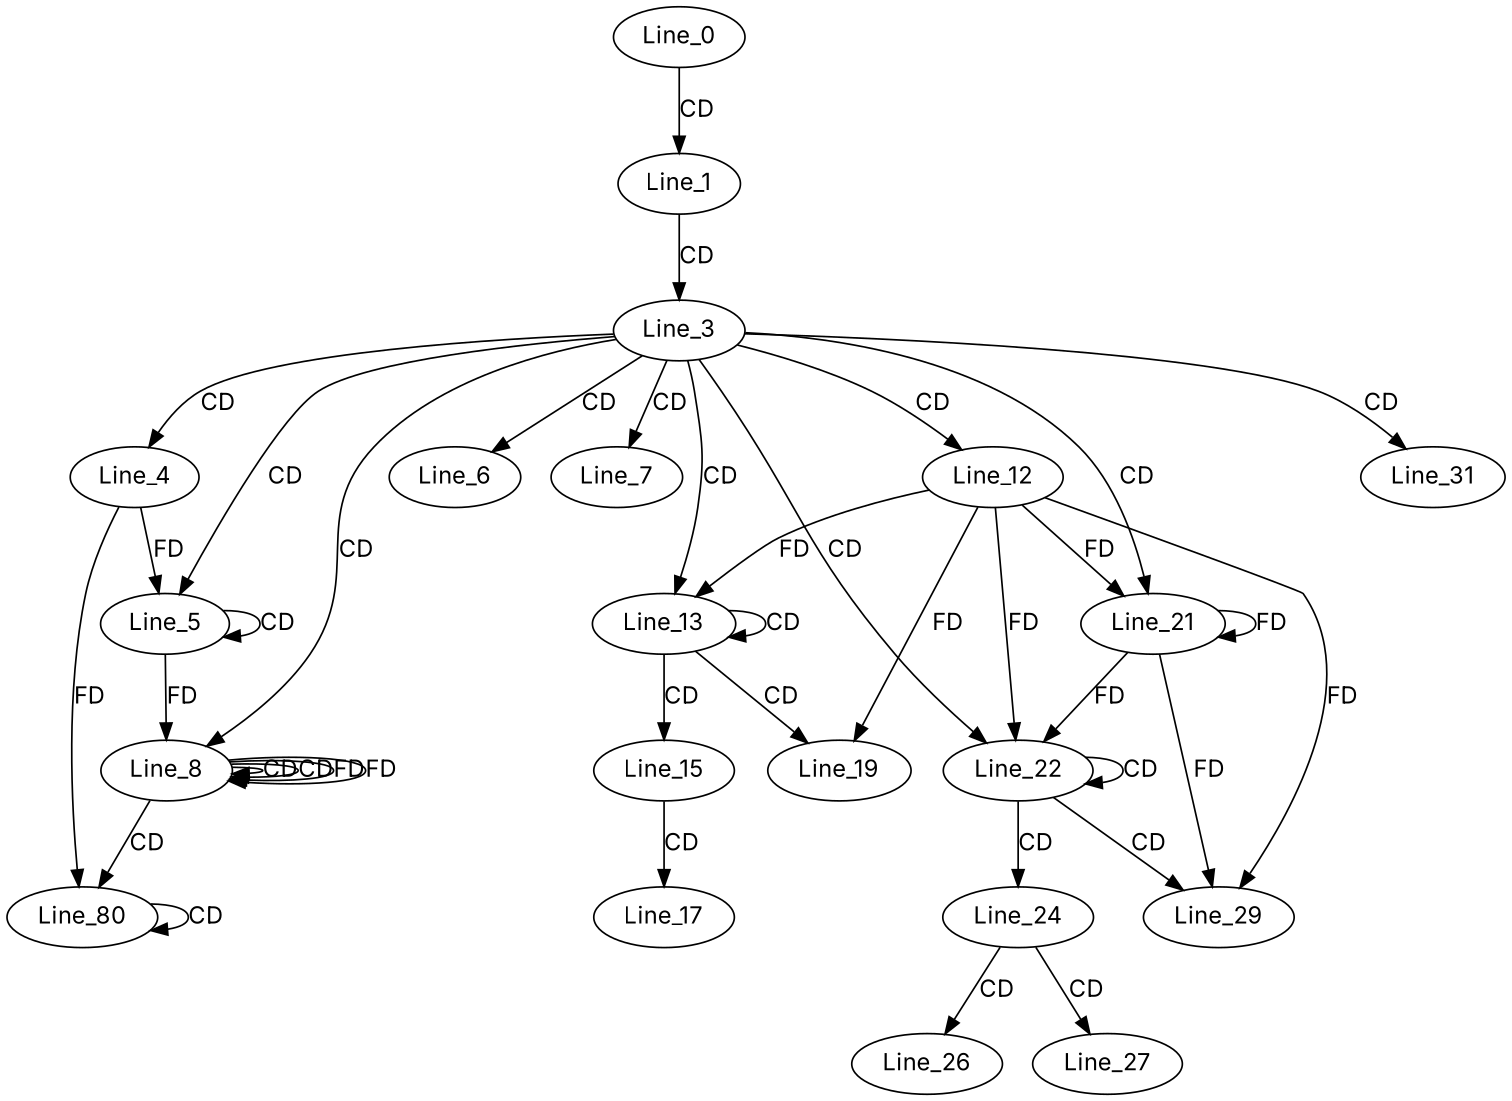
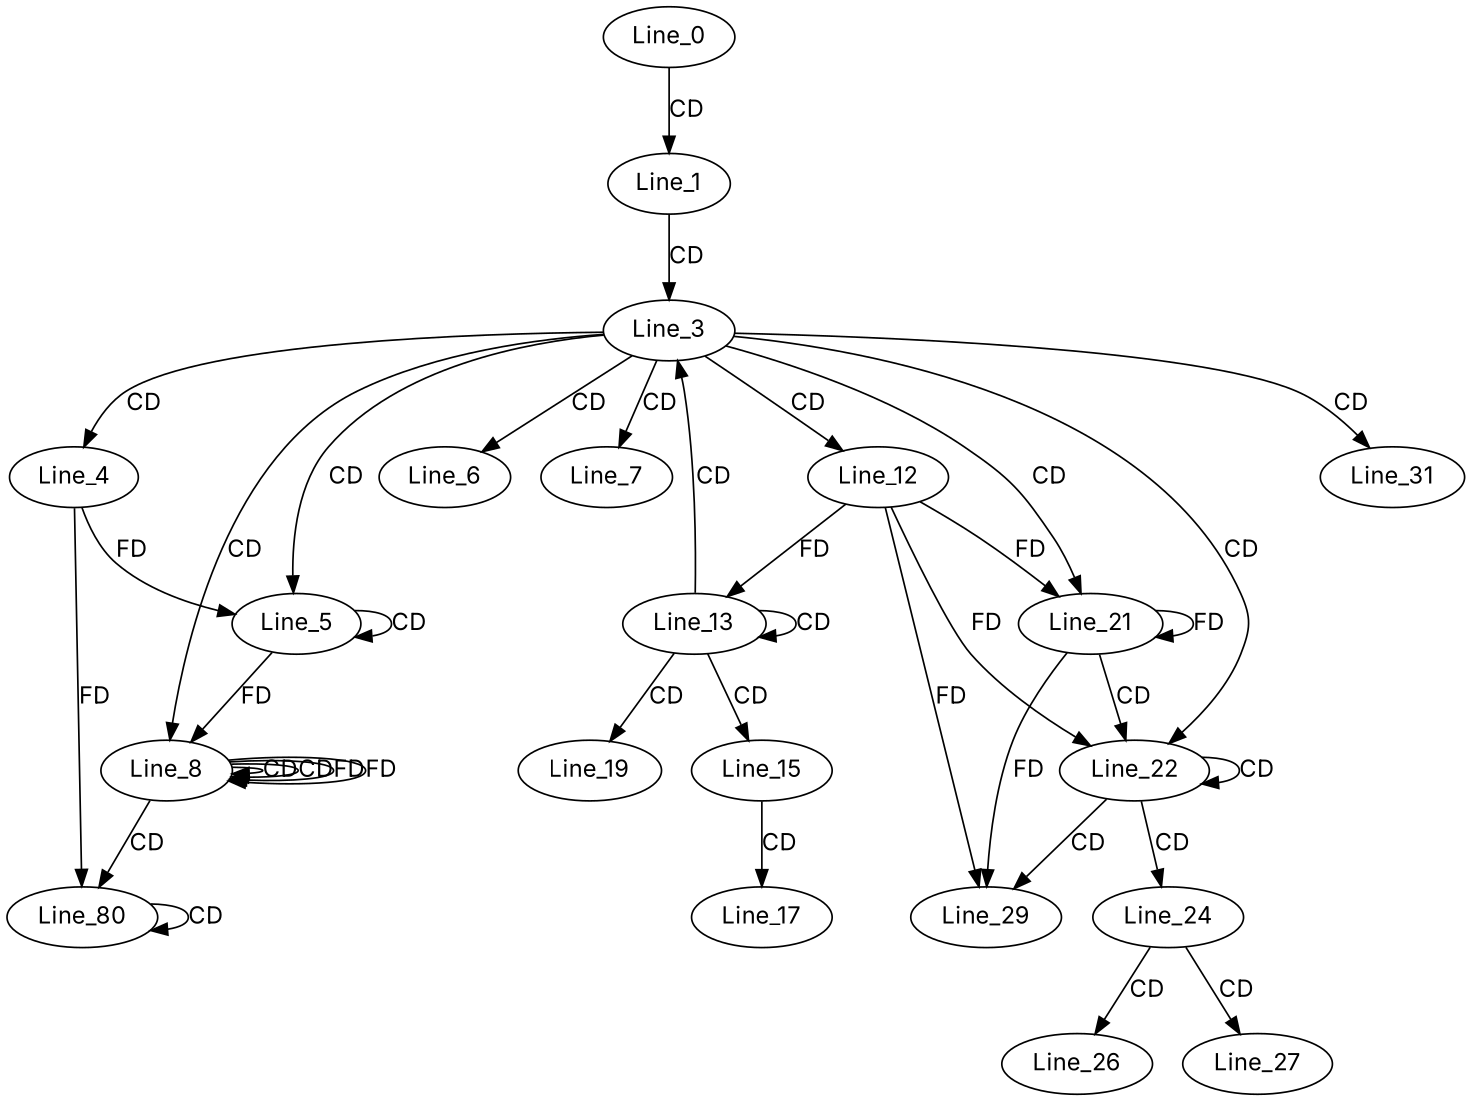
(702, 470) -> (693, 485)
(920, 616) -> none
(1110, 697) -> (1134, 697)
